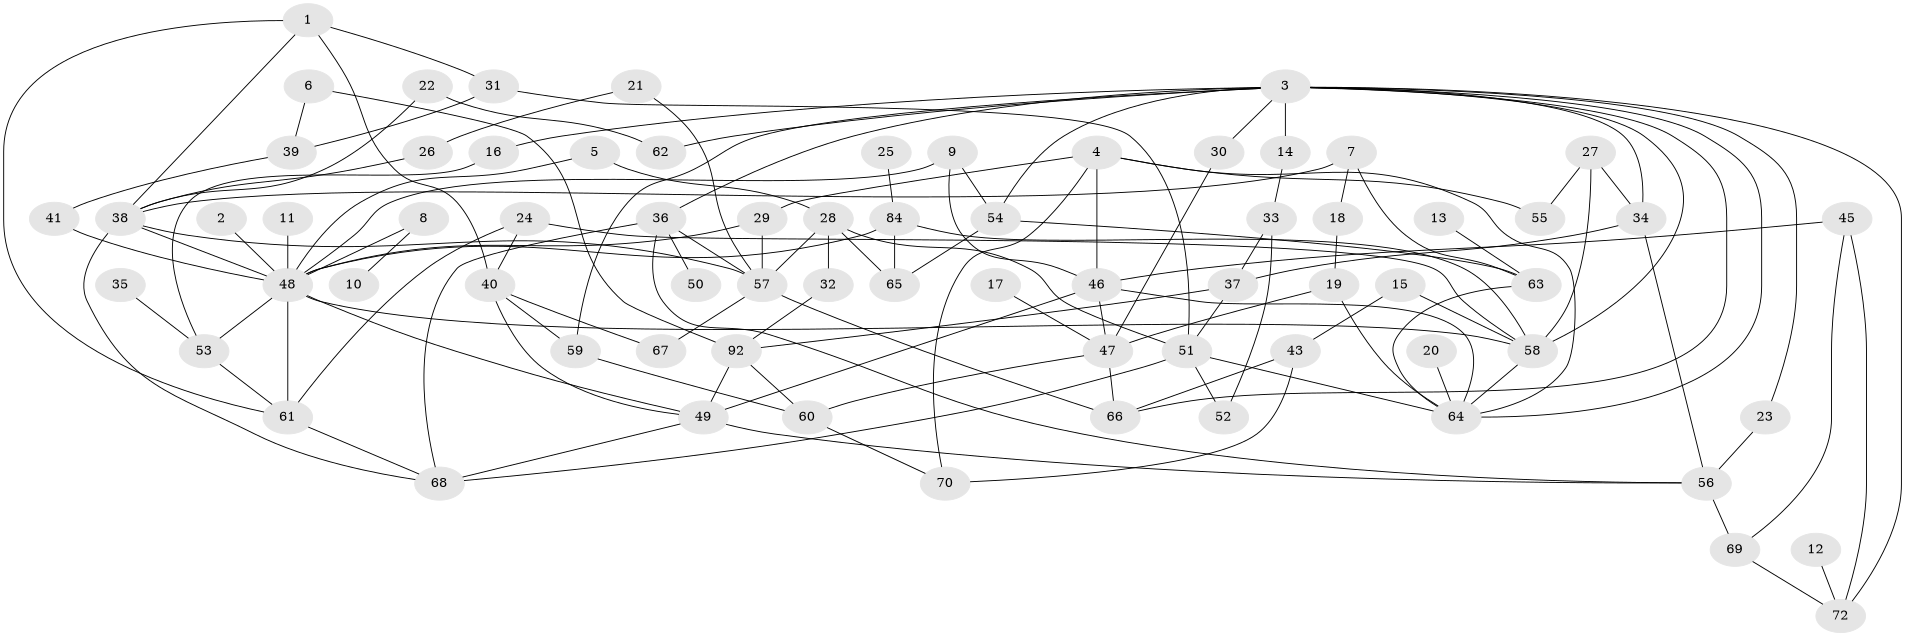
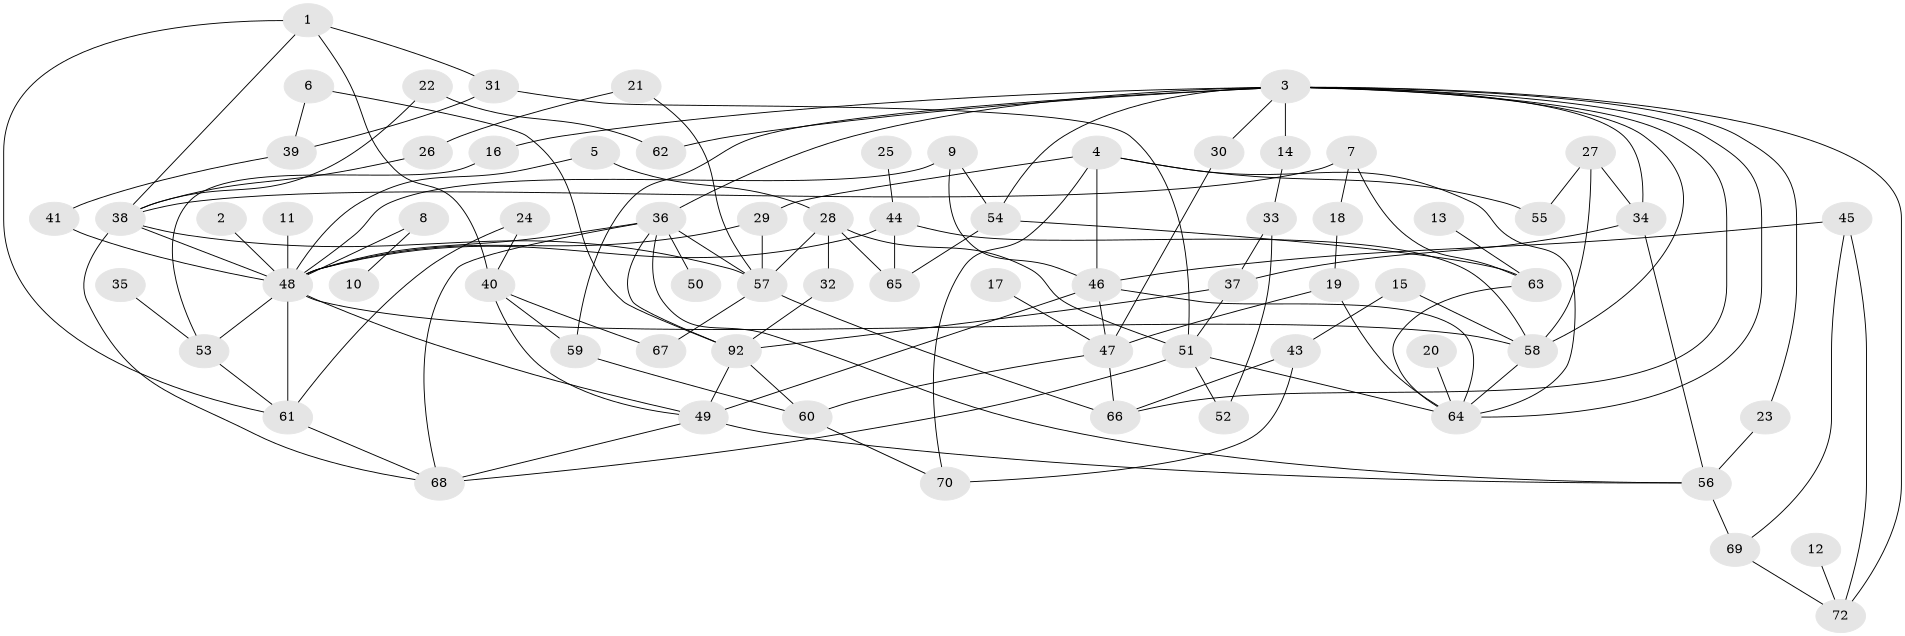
(895, 219) -> (895, 219)
(947, 240) -> none
none -> (471, 244)
none -> (631, 299)
